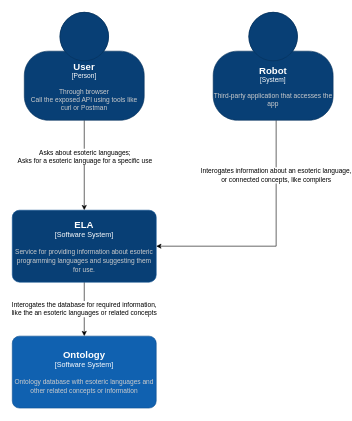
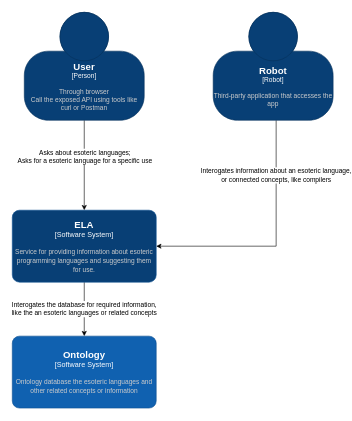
(273, 86) -> (273, 86)
(84, 372) -> (84, 372)
